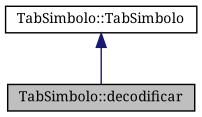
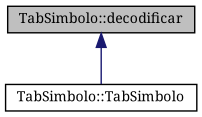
(101, 66) -> (101, 66)
